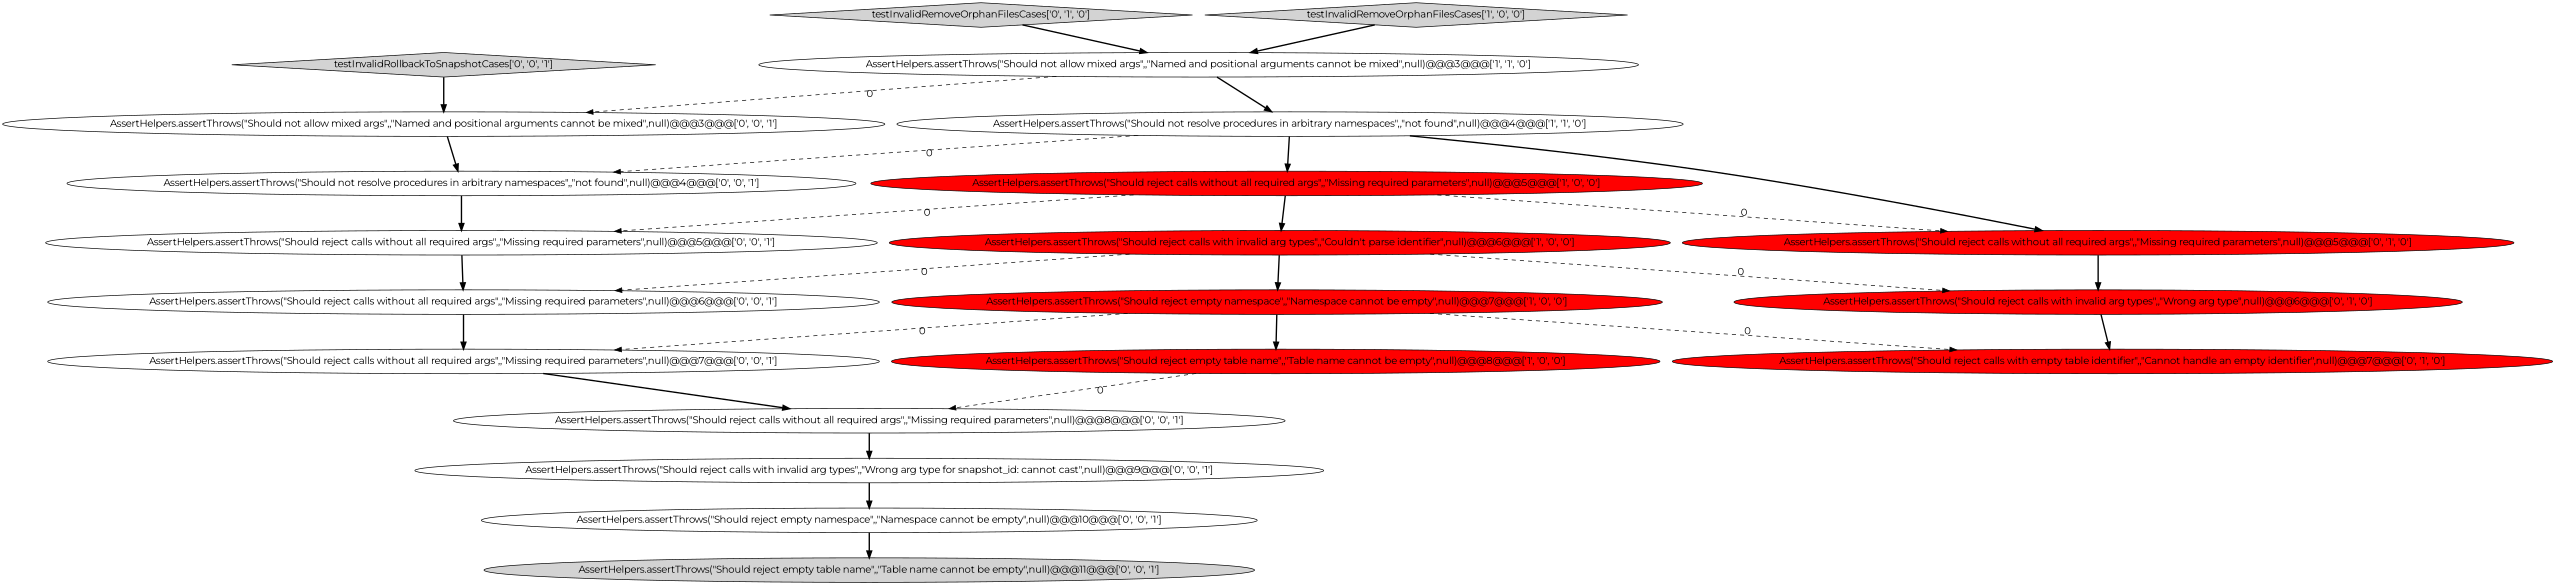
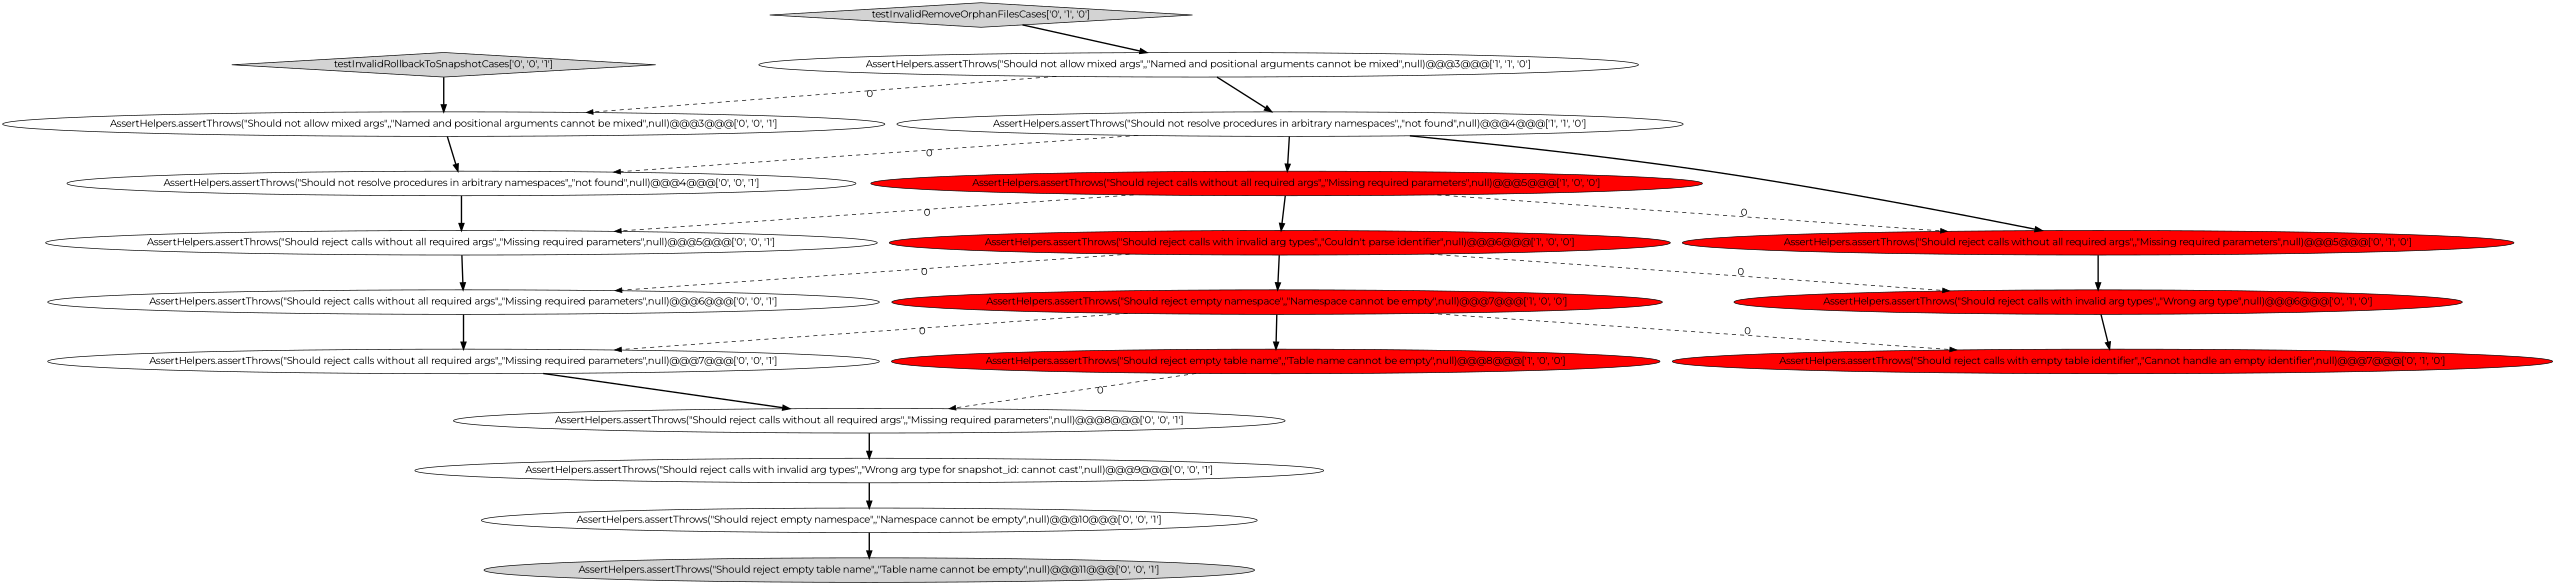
(1416, 15) -> none
